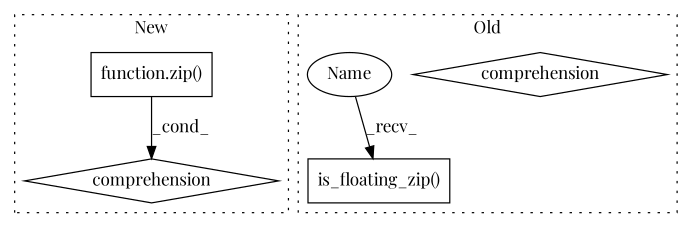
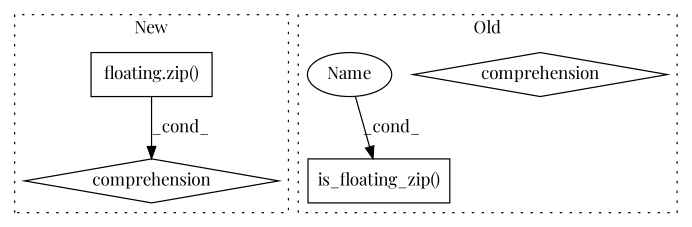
(152, 75) -> (152, 75)
(392, 128) -> (392, 128)
